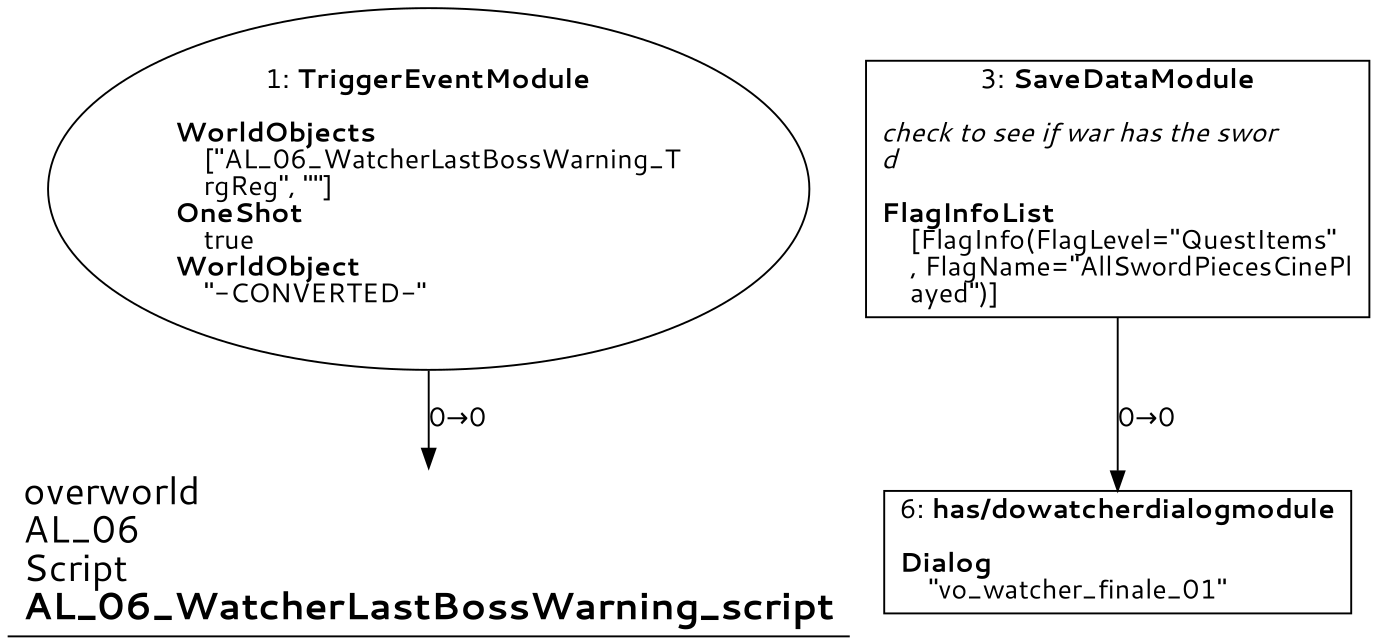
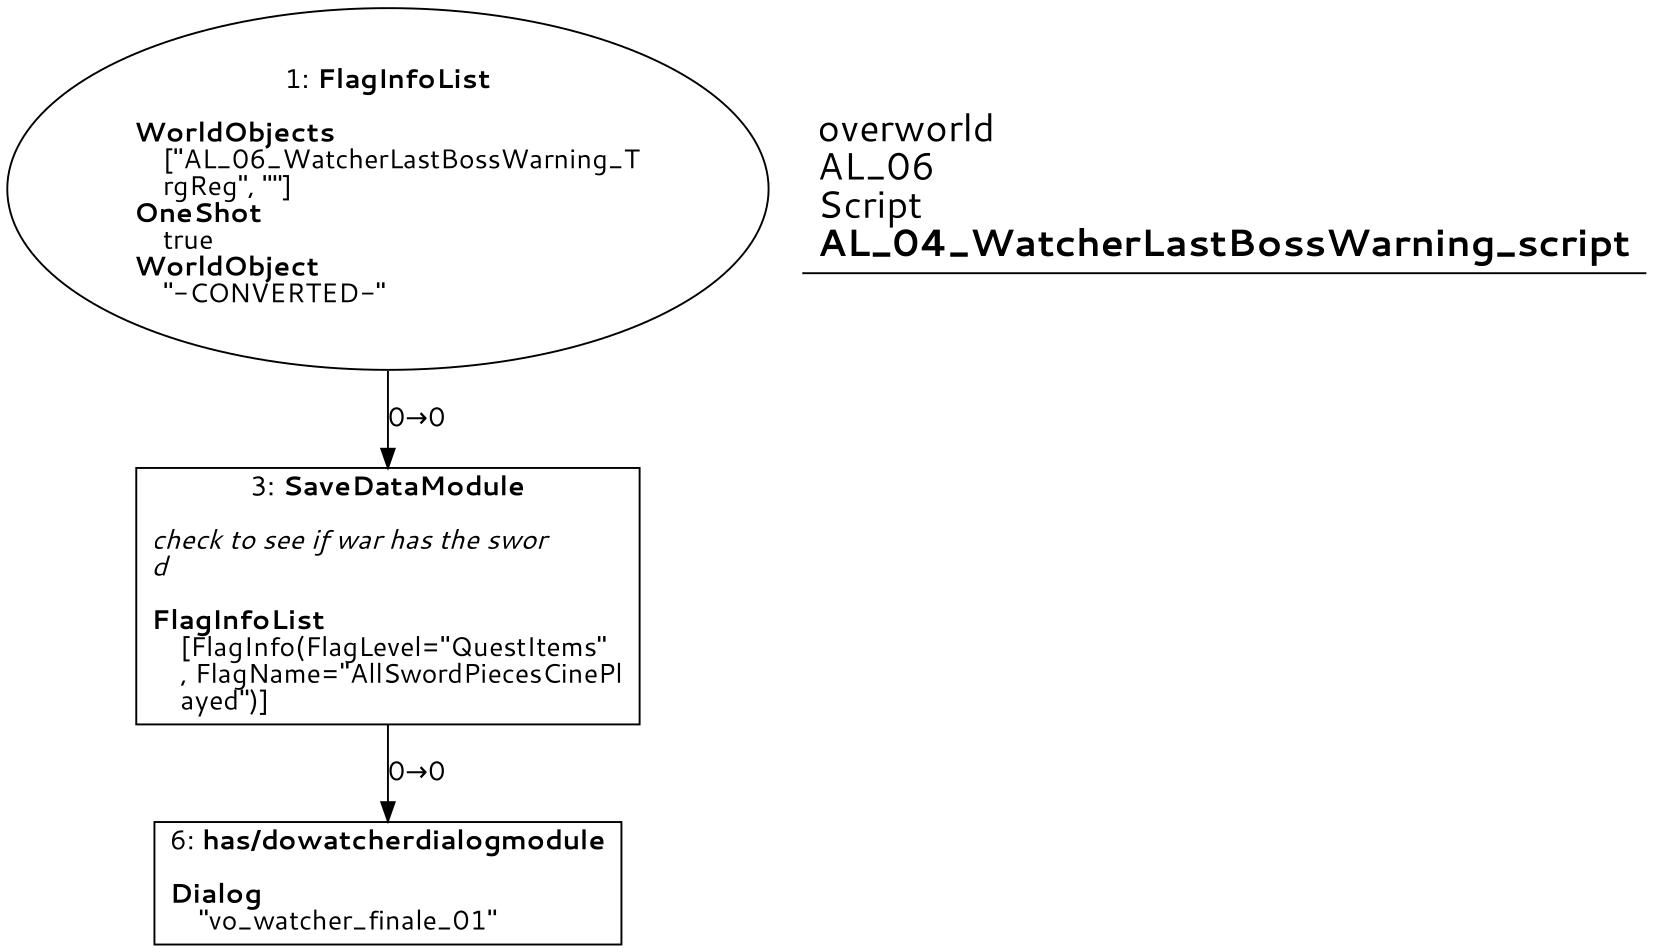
(445, 80) -> (404, 80)
(429, 409) -> (388, 409)
(429, 608) -> (1224, 244)
